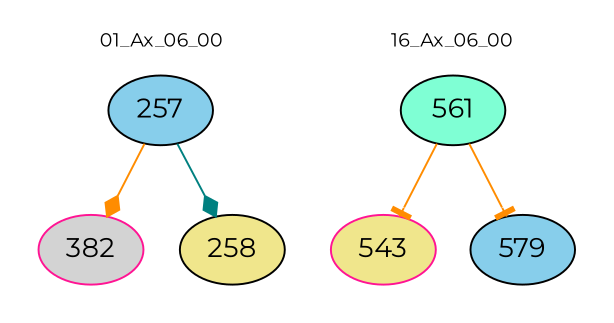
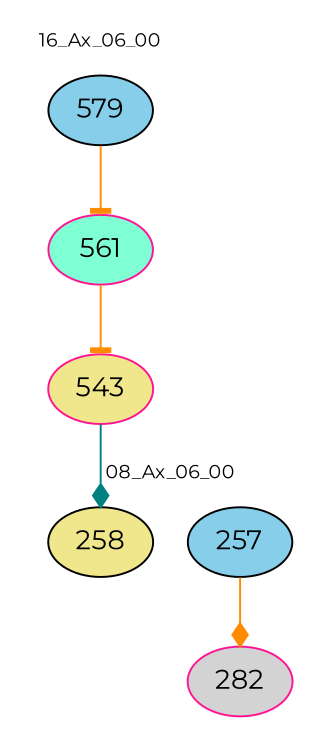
(162, 42) -> (170, 473)
(453, 110) -> (101, 250)
(191, 170) -> (101, 467)
(486, 176) -> (101, 175)
(91, 250) -> (240, 682)
